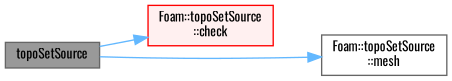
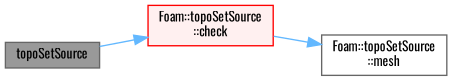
(204, 58) -> (291, 39)
